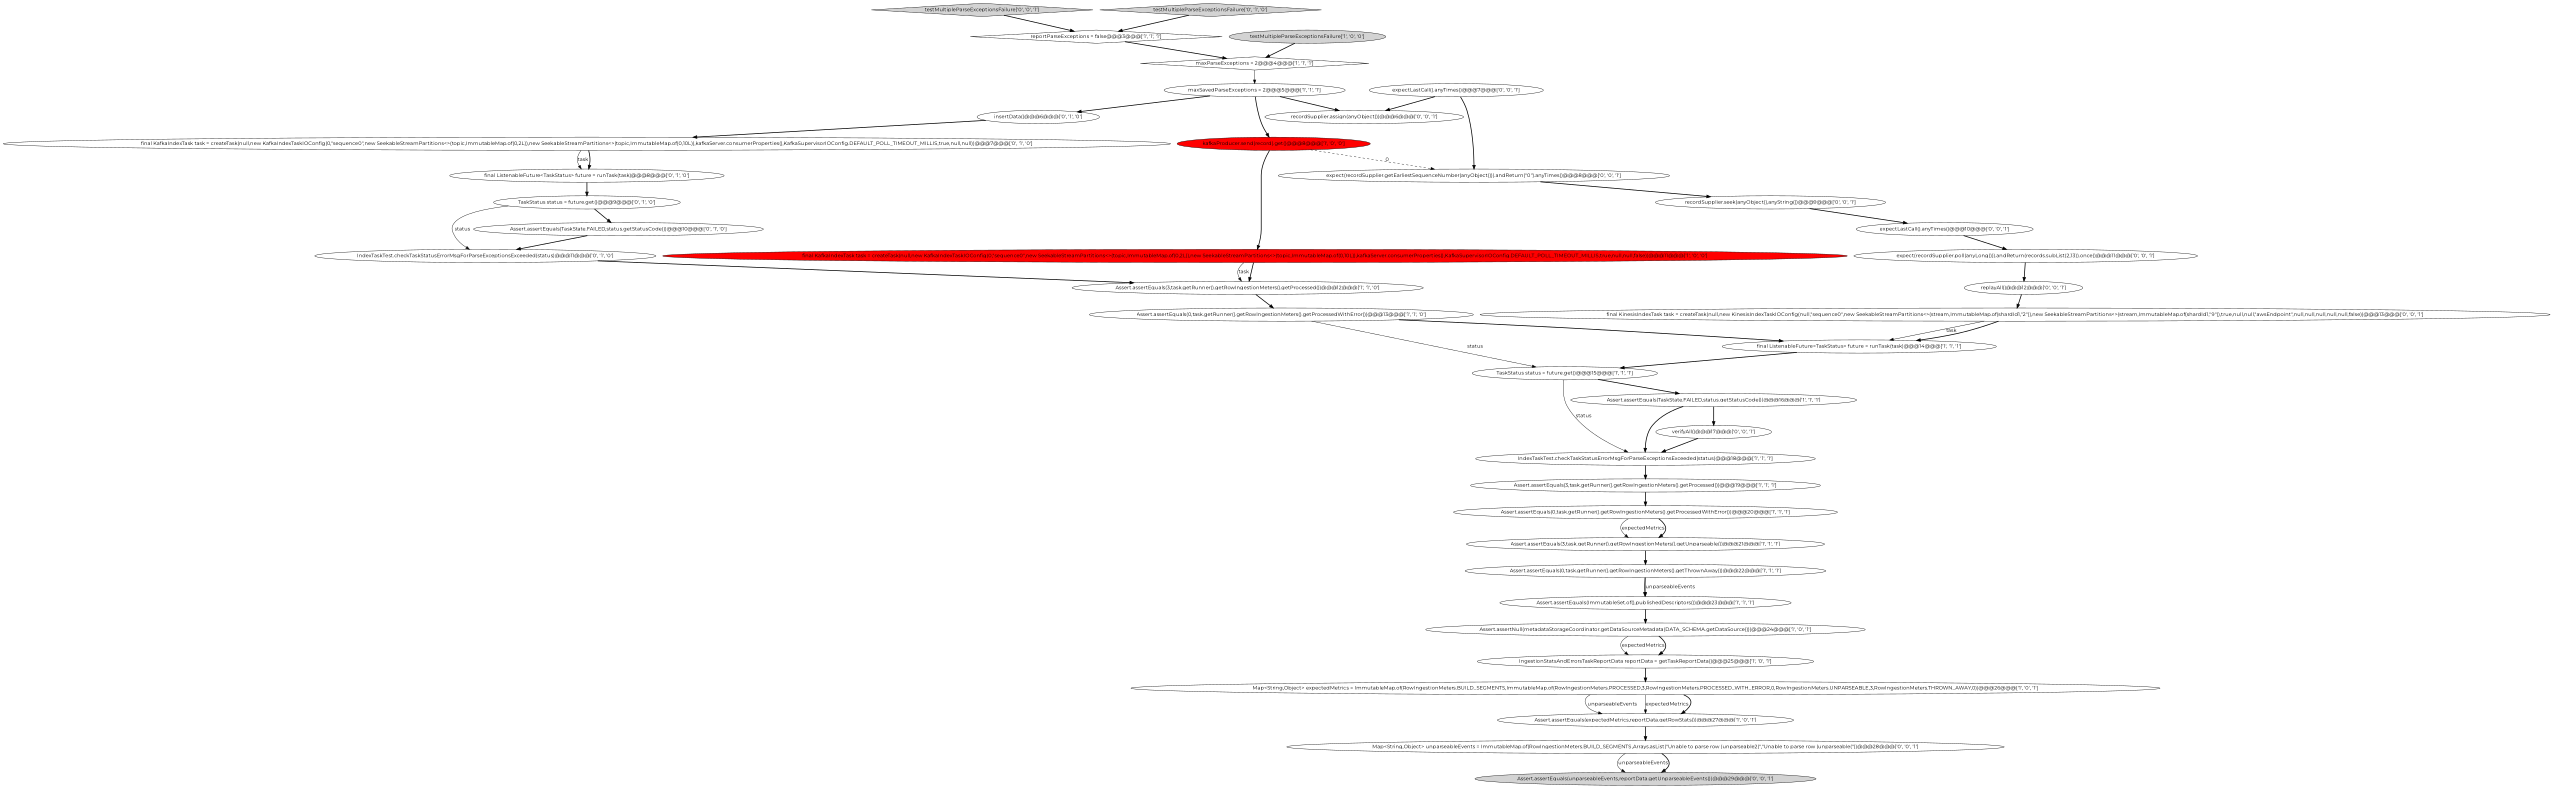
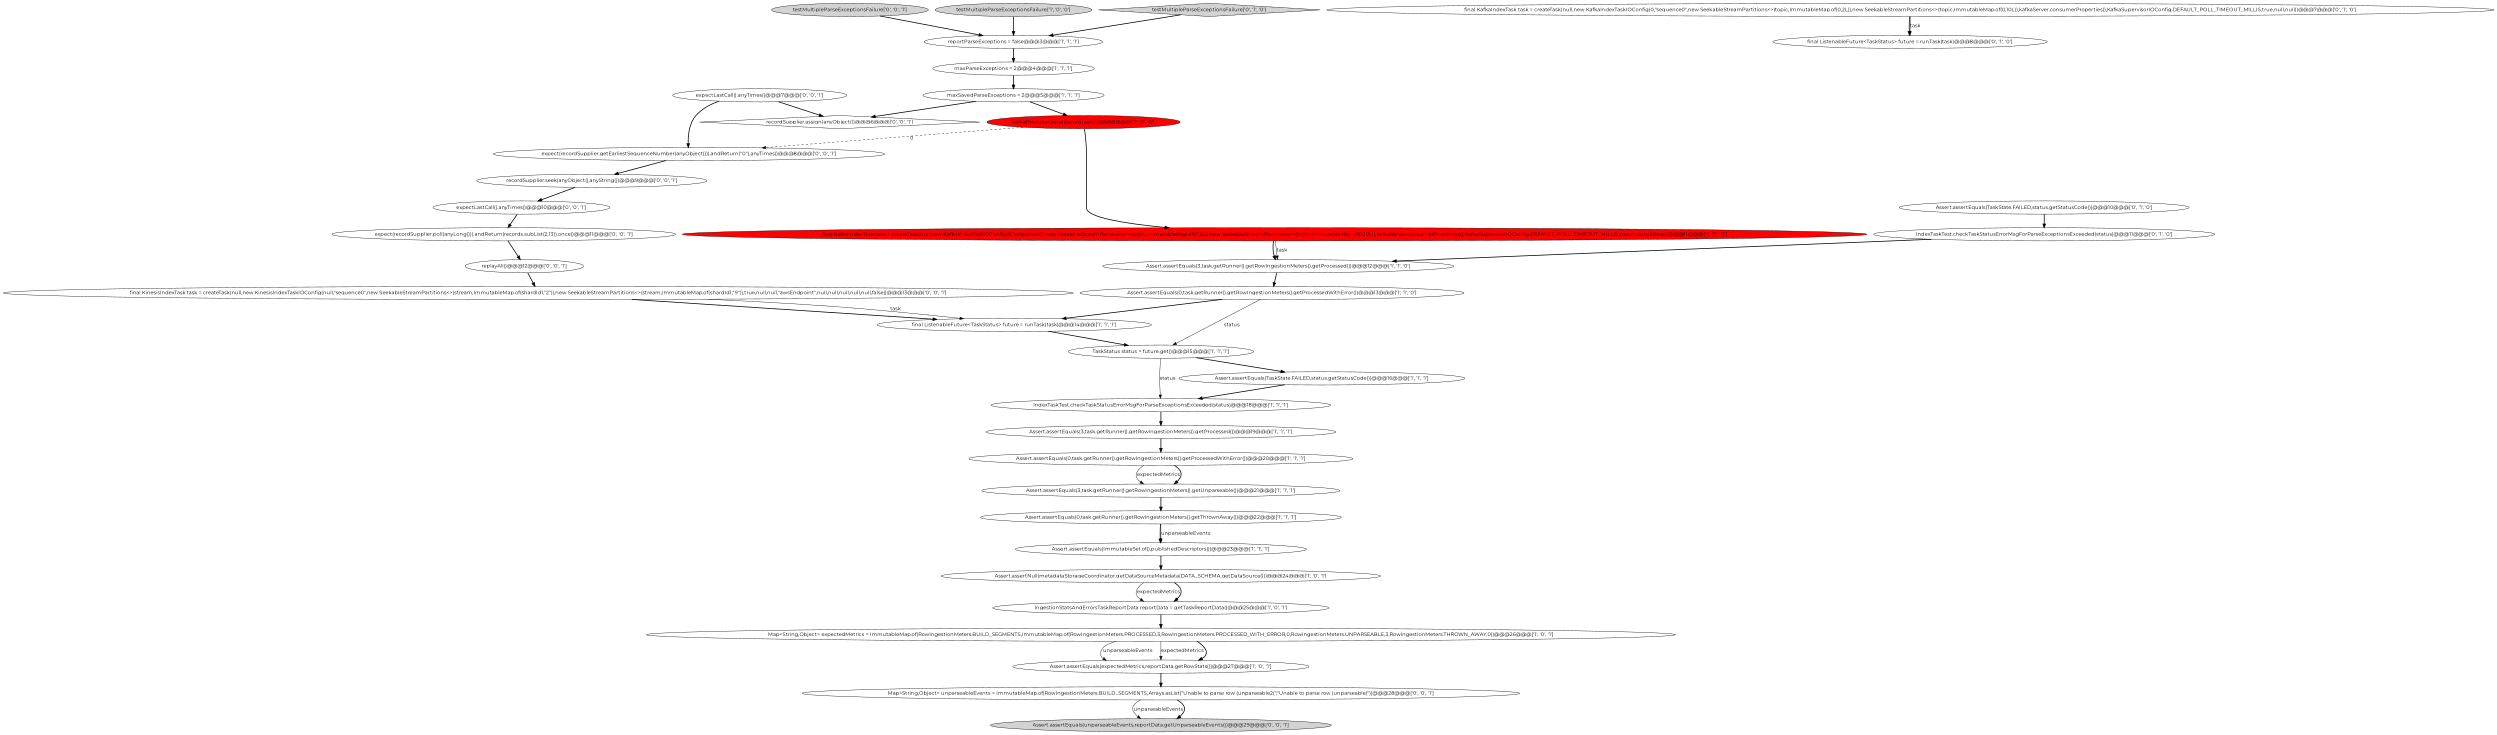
(982, 10) -> (850, 10)
(1096, 37) -> (1014, 42)
(1282, 50) -> (1014, 24)
(1255, 63) -> (1014, 69)
(1255, 75) -> (1014, 80)
(1038, 117) -> none
(1364, 117) -> (840, 122)
(587, 202) -> none
(1714, 432) -> none
